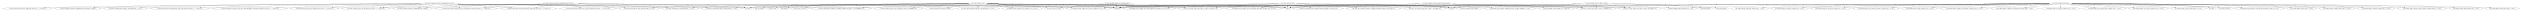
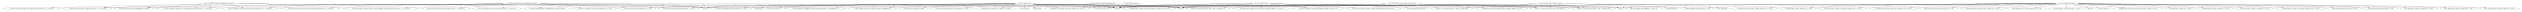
none -> (1131, 4)
